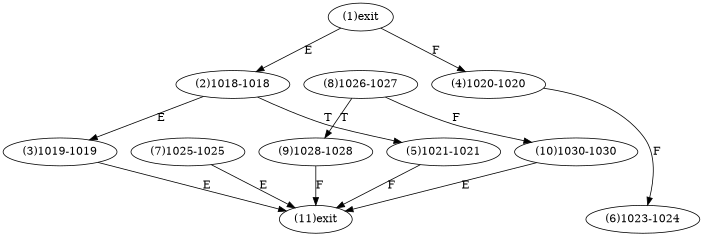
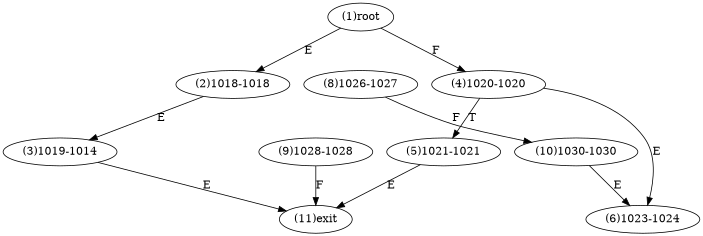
(361, 17) -> (361, 17)
(341, 115) -> none
(324, 124) -> (469, 115)
(60, 152) -> (60, 152)
(188, 152) -> none
(657, 152) -> (657, 152)
(391, 186) -> (391, 186)
(445, 186) -> (607, 183)
